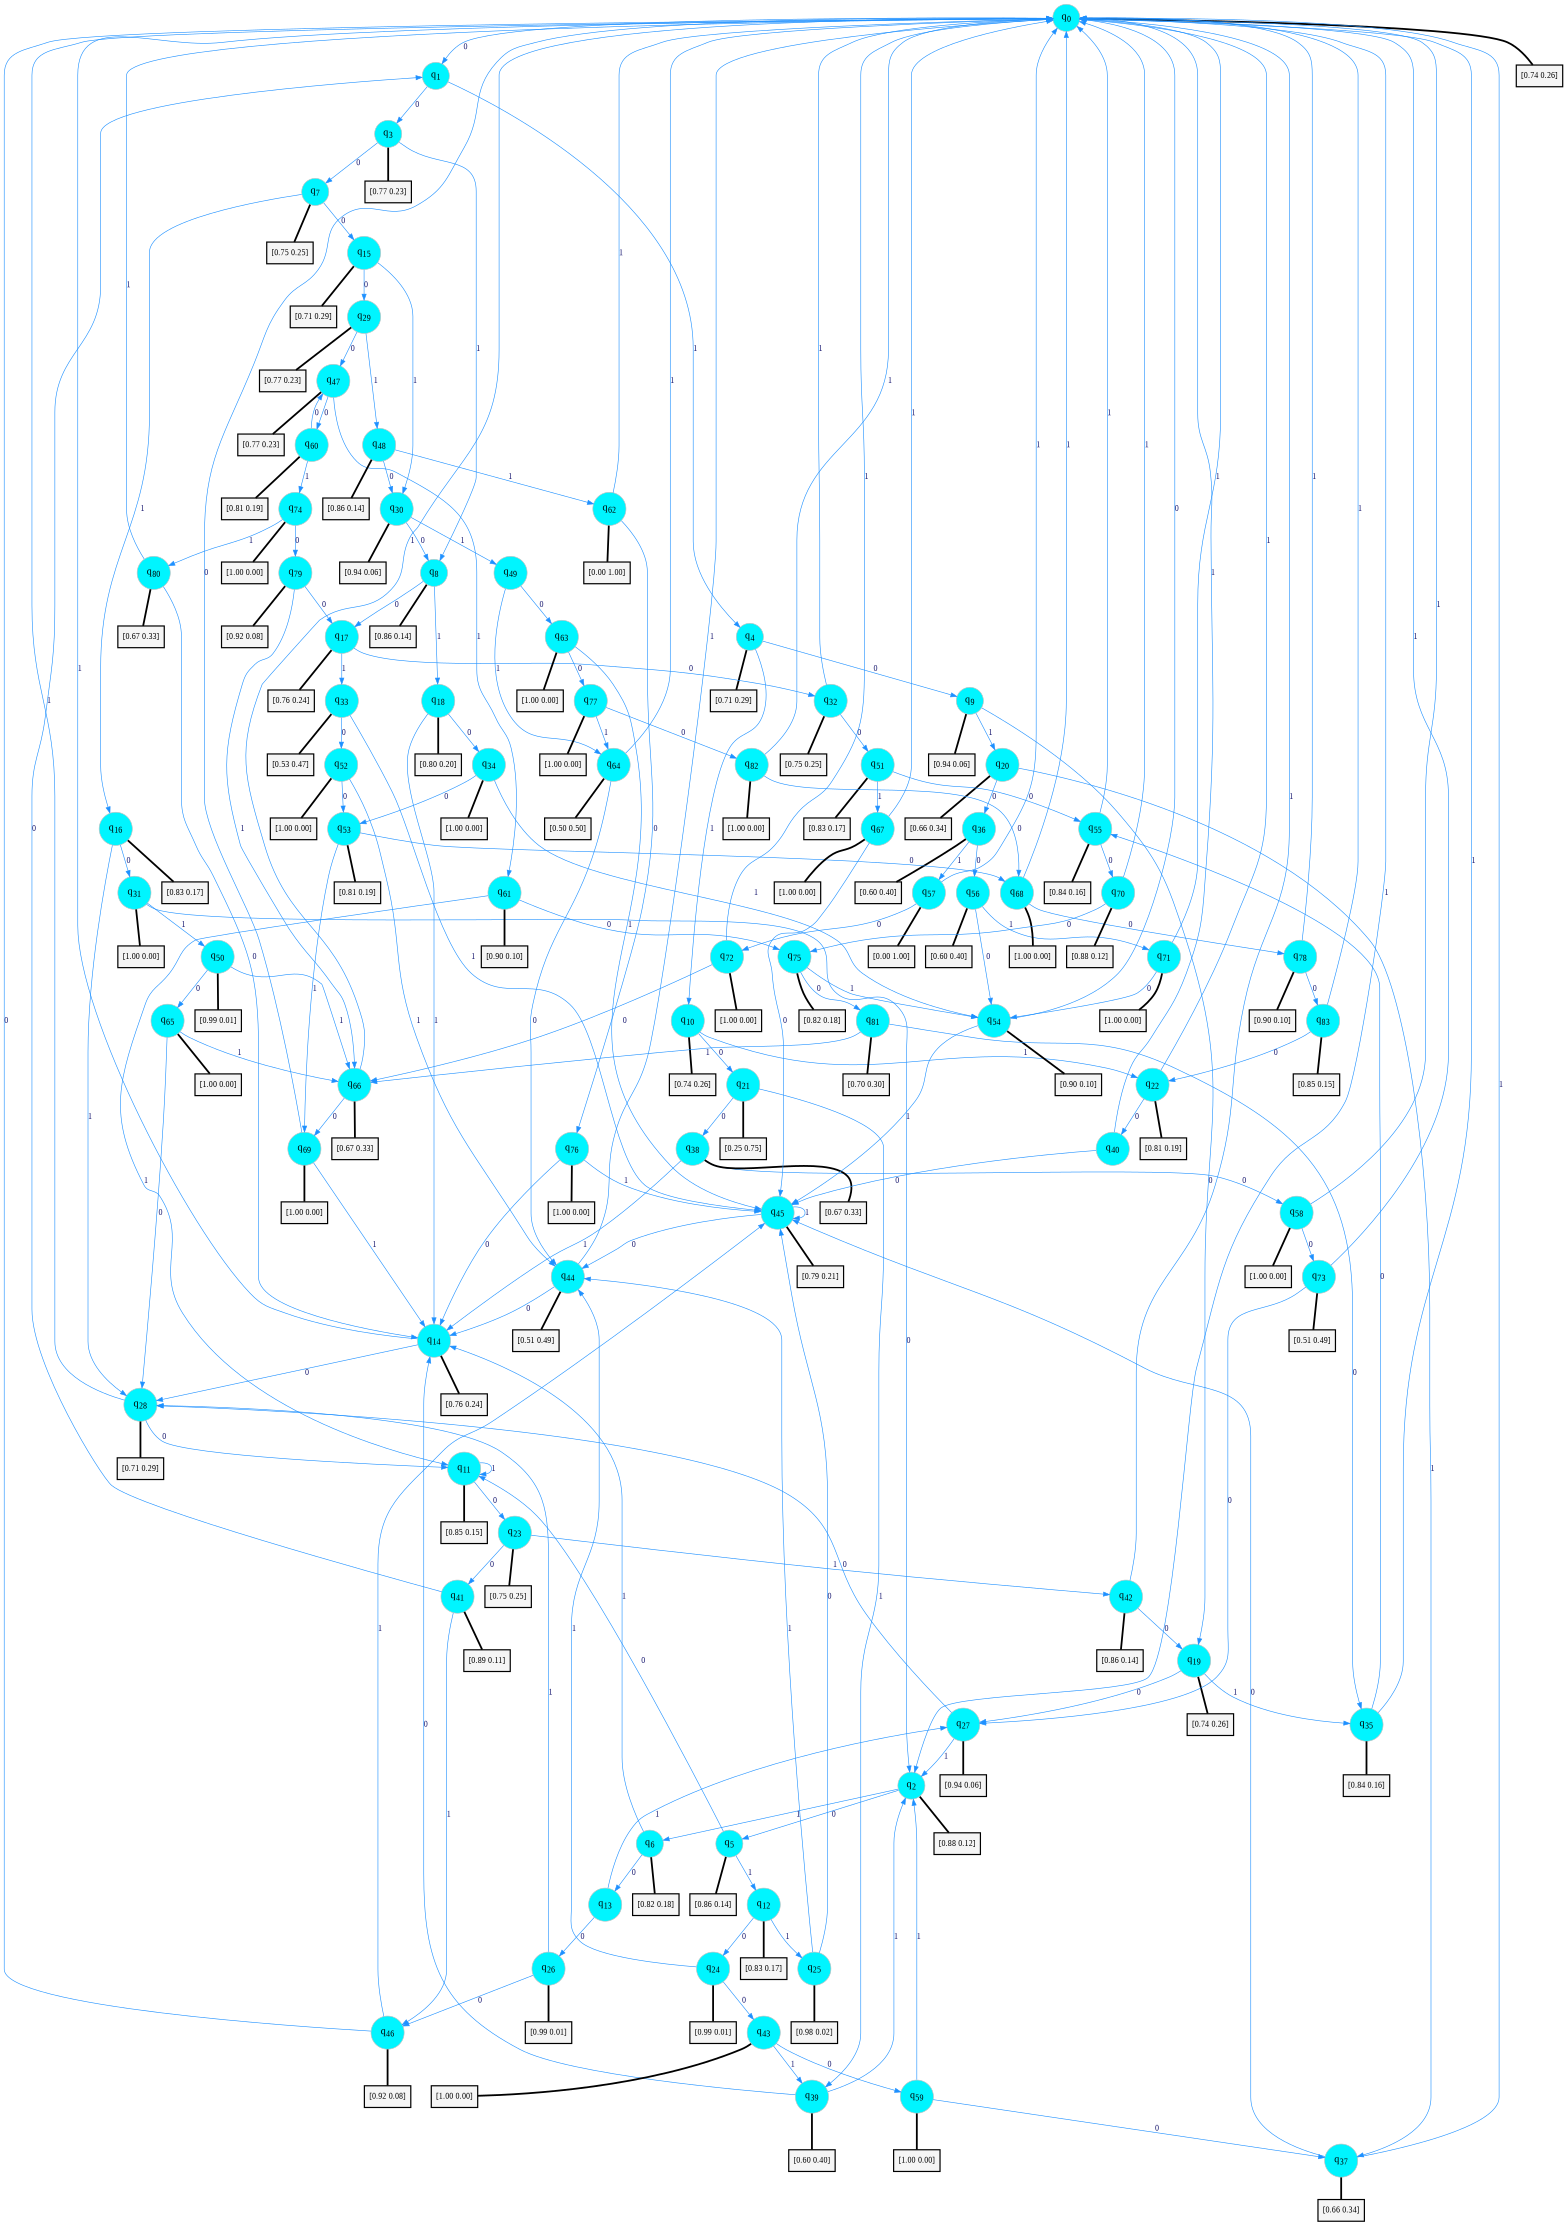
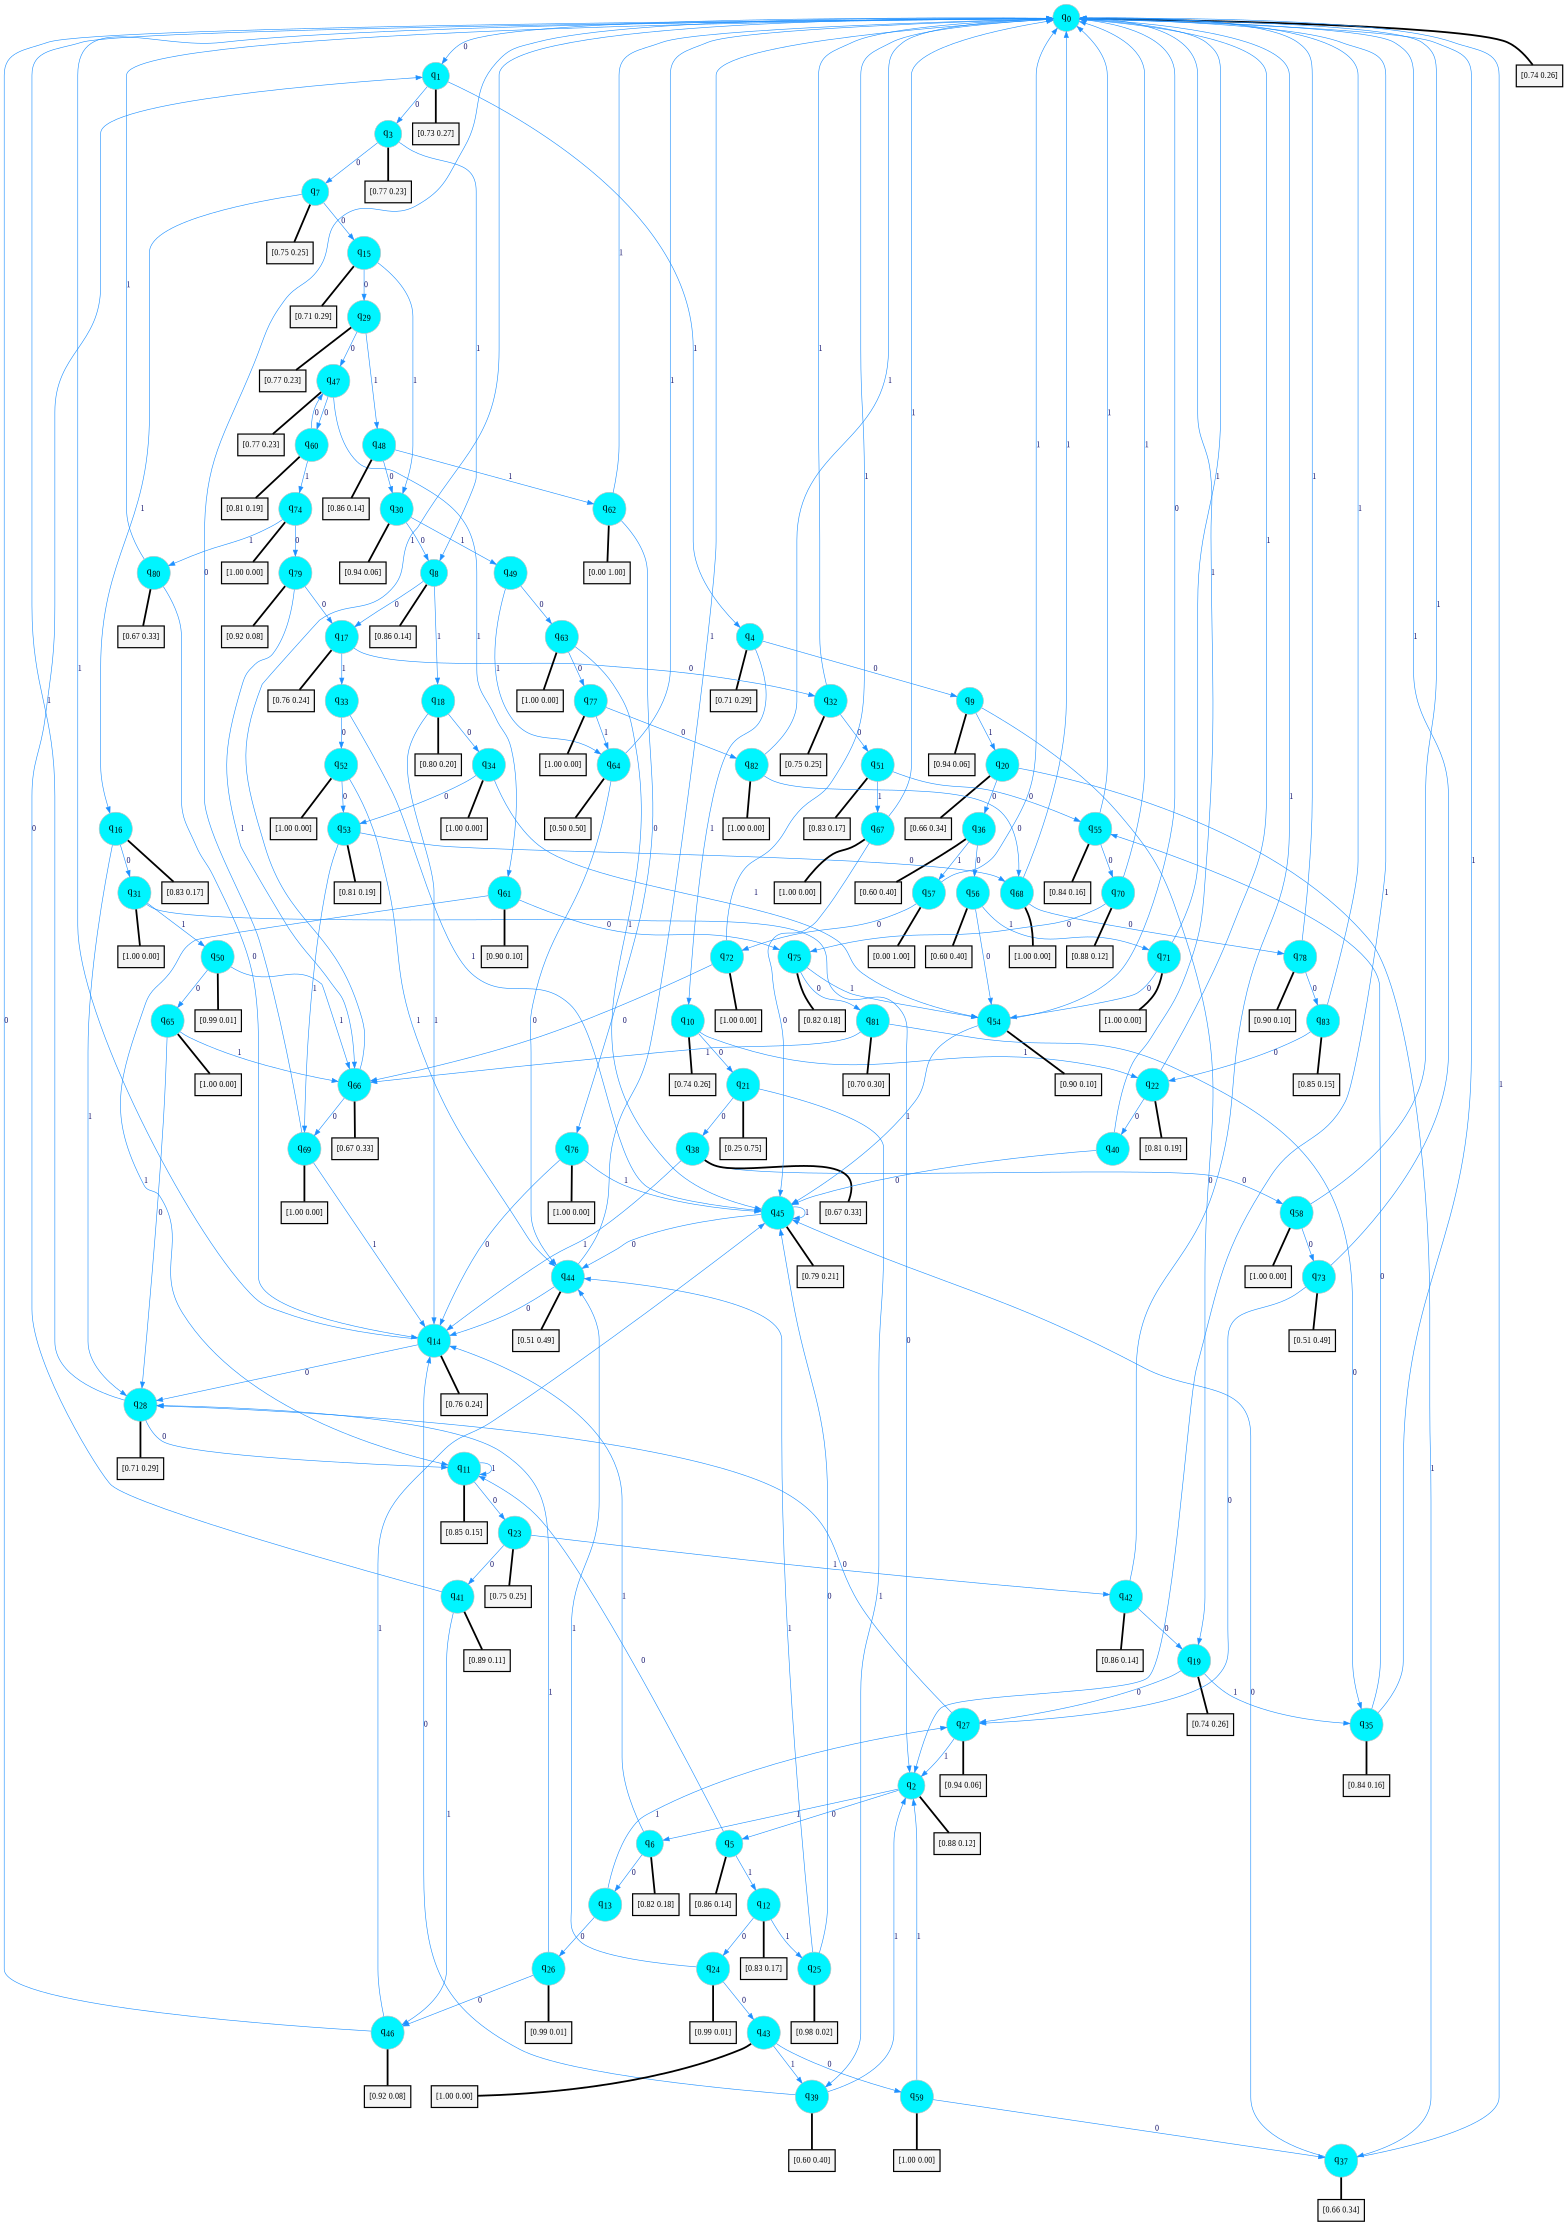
none -> (436, 134)
(291, 765) -> none
